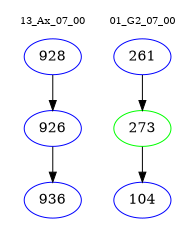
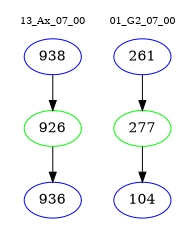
(53, 57) -> (53, 57)
(53, 128) -> (53, 128)
(142, 128) -> (142, 128)
